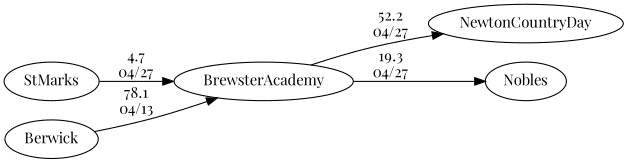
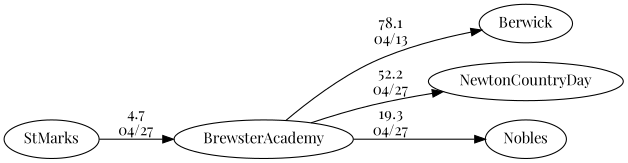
(151, 119) -> (372, 62)
